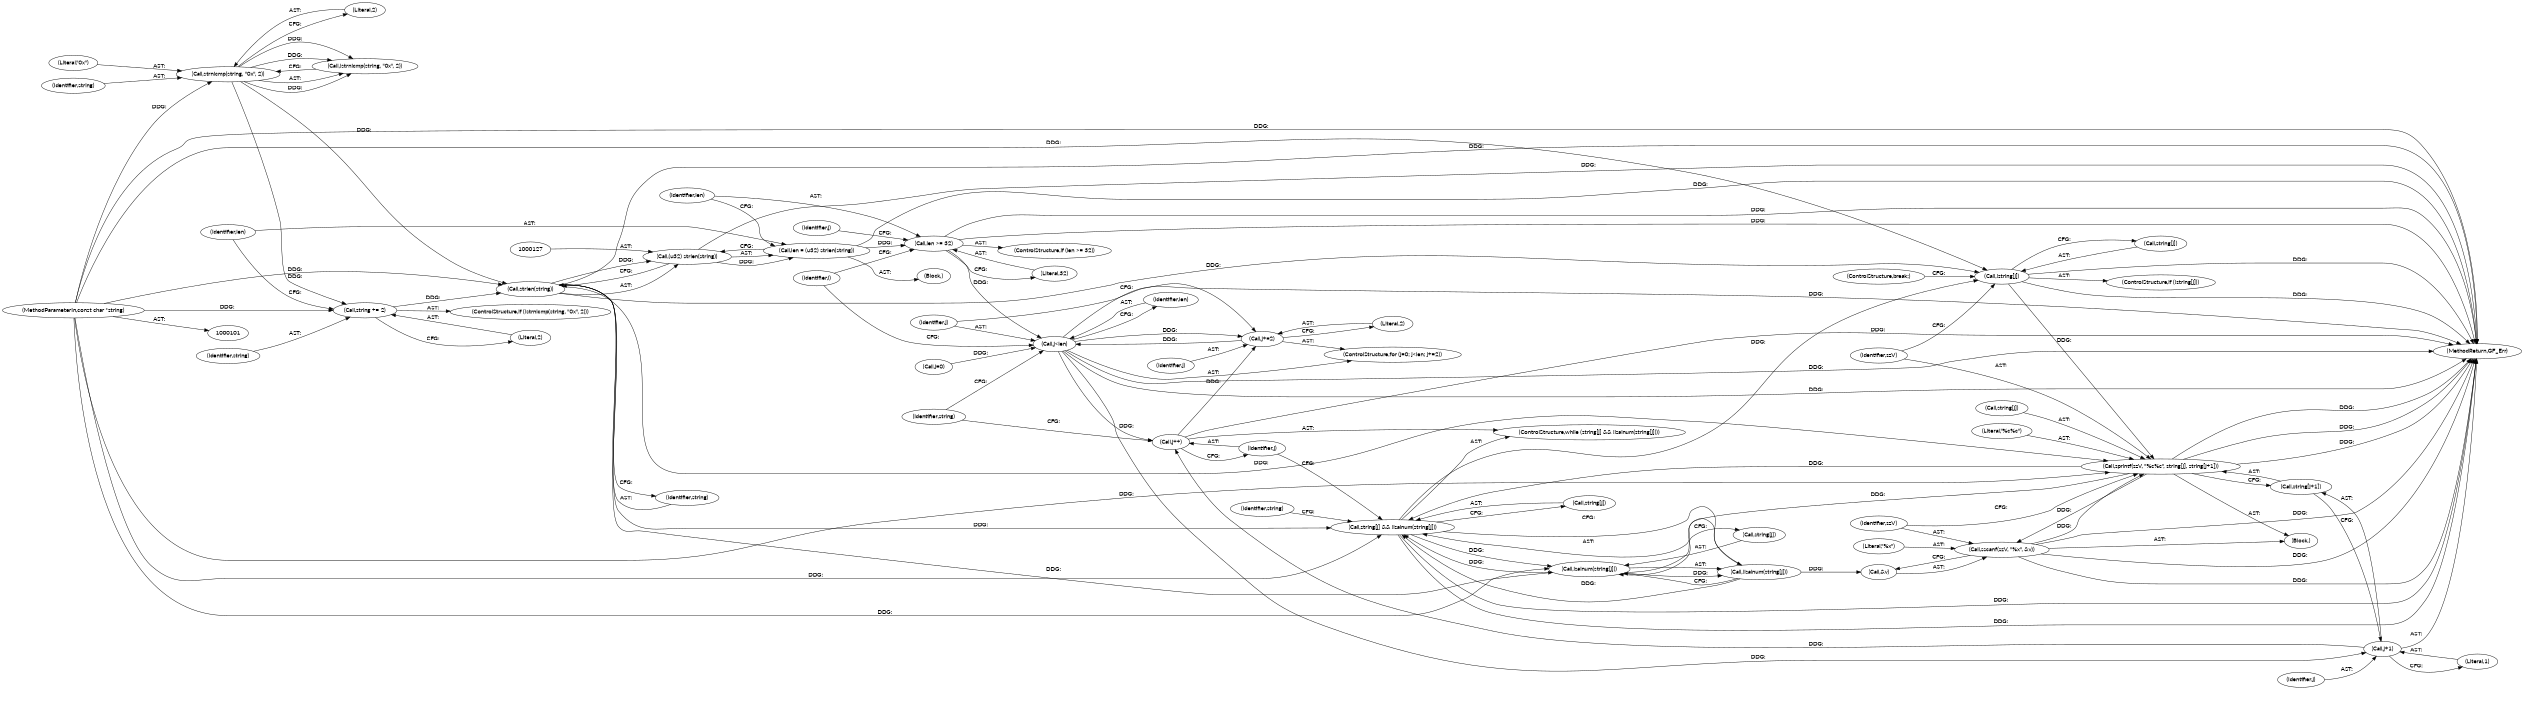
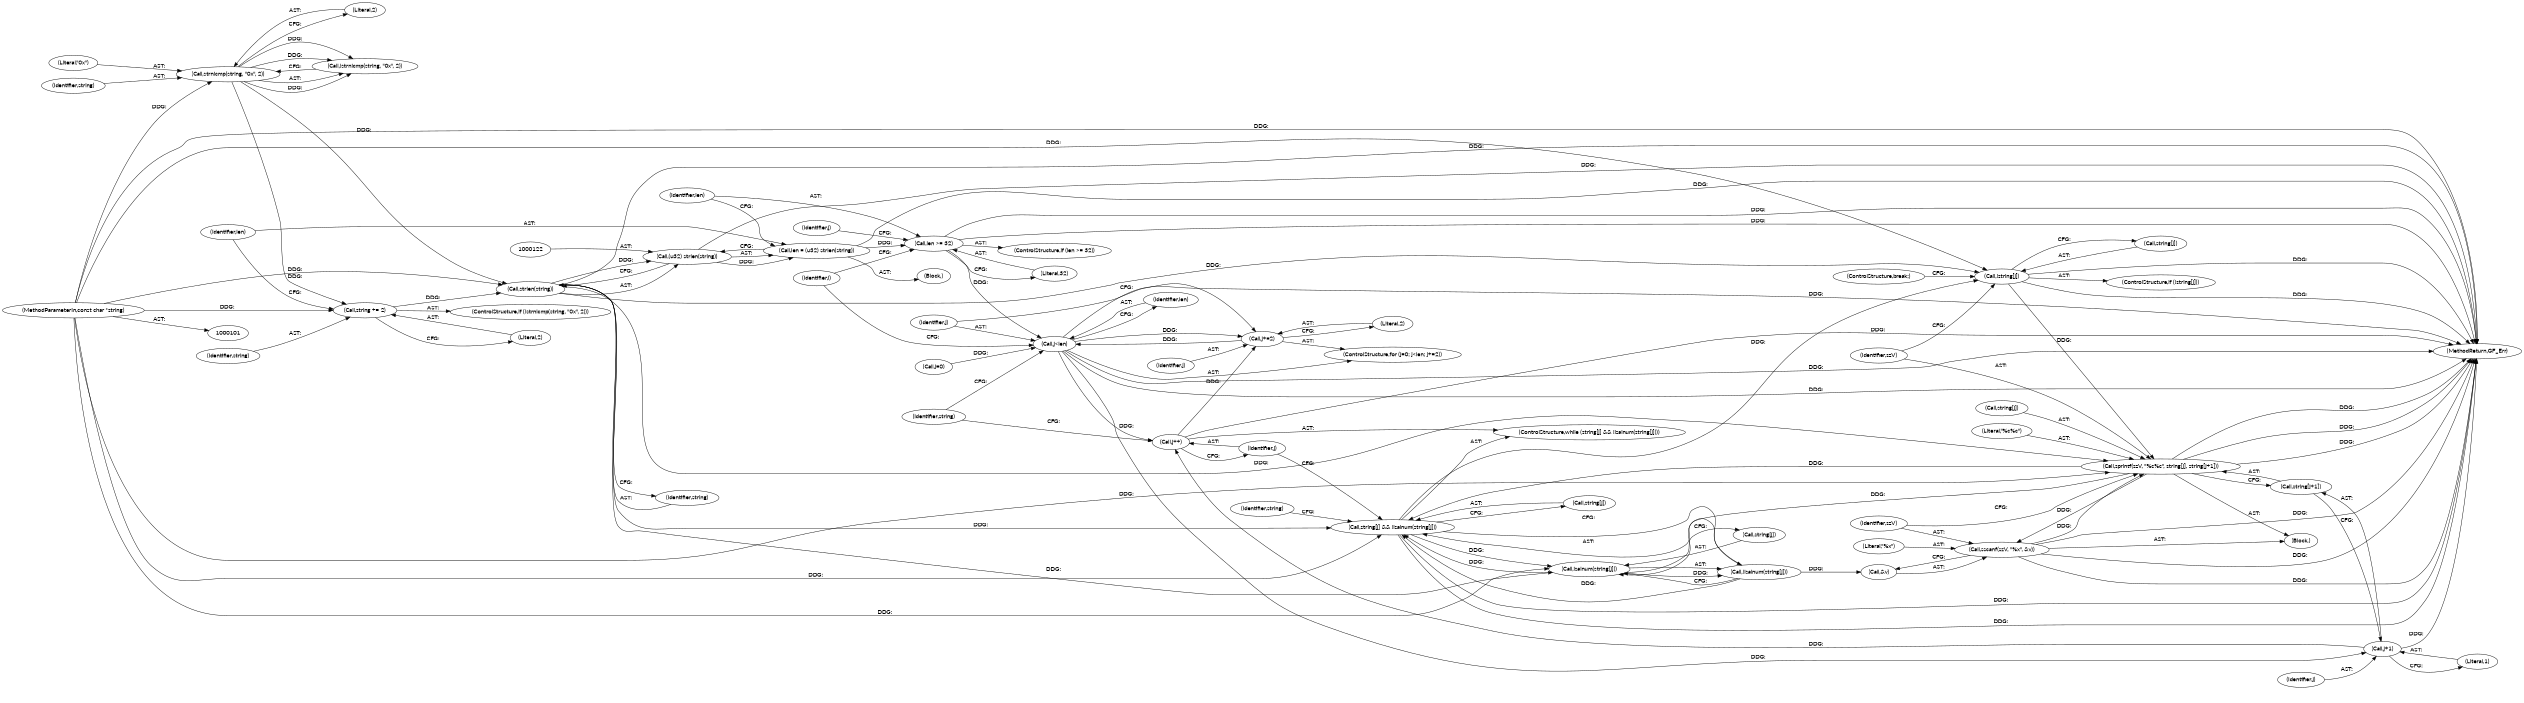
(530, 250) -> (530, 250)
(2417, 634) -> (2417, 634)
